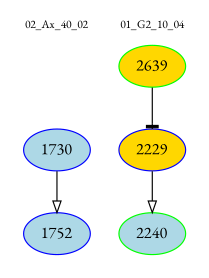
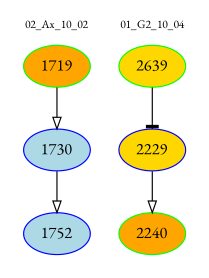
(57, 25) -> (57, 25)
none -> (57, 66)
(152, 234) -> (152, 234)
